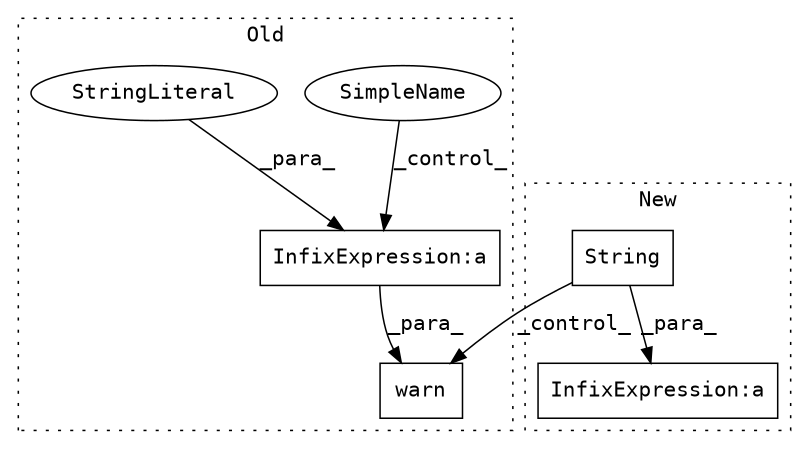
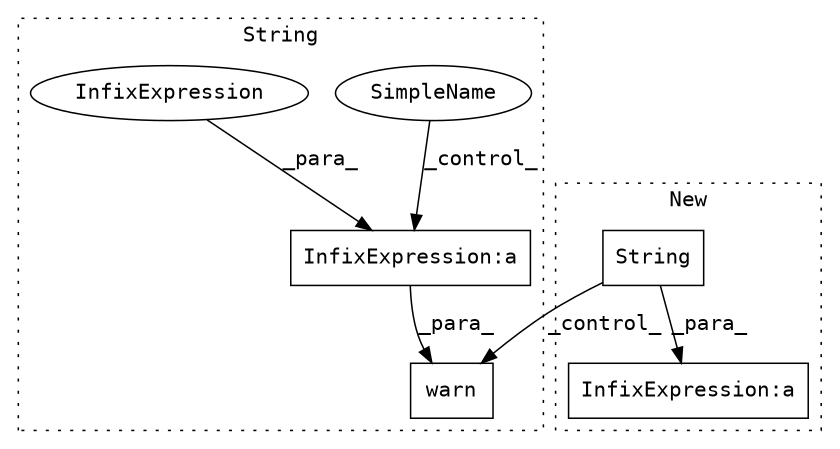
(266, 36) -> (281, 36)
(154, 93) -> (169, 93)
